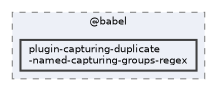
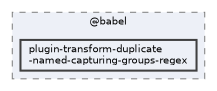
(109, 55) -> (109, 55)
